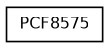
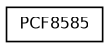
(55, 24) -> (55, 24)
